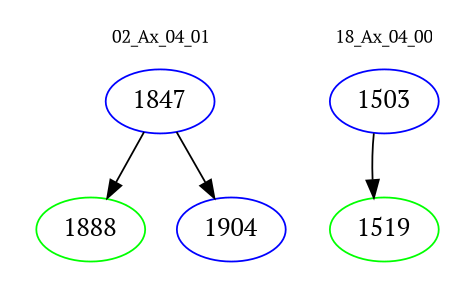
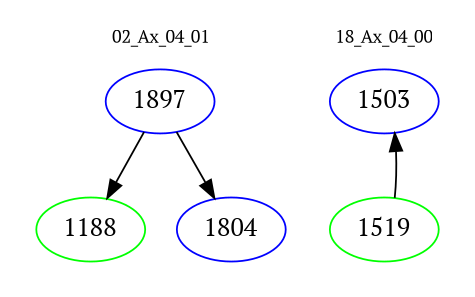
(160, 101) -> (160, 101)
(372, 157) -> (396, 175)
(91, 230) -> (91, 230)
(231, 230) -> (231, 230)
